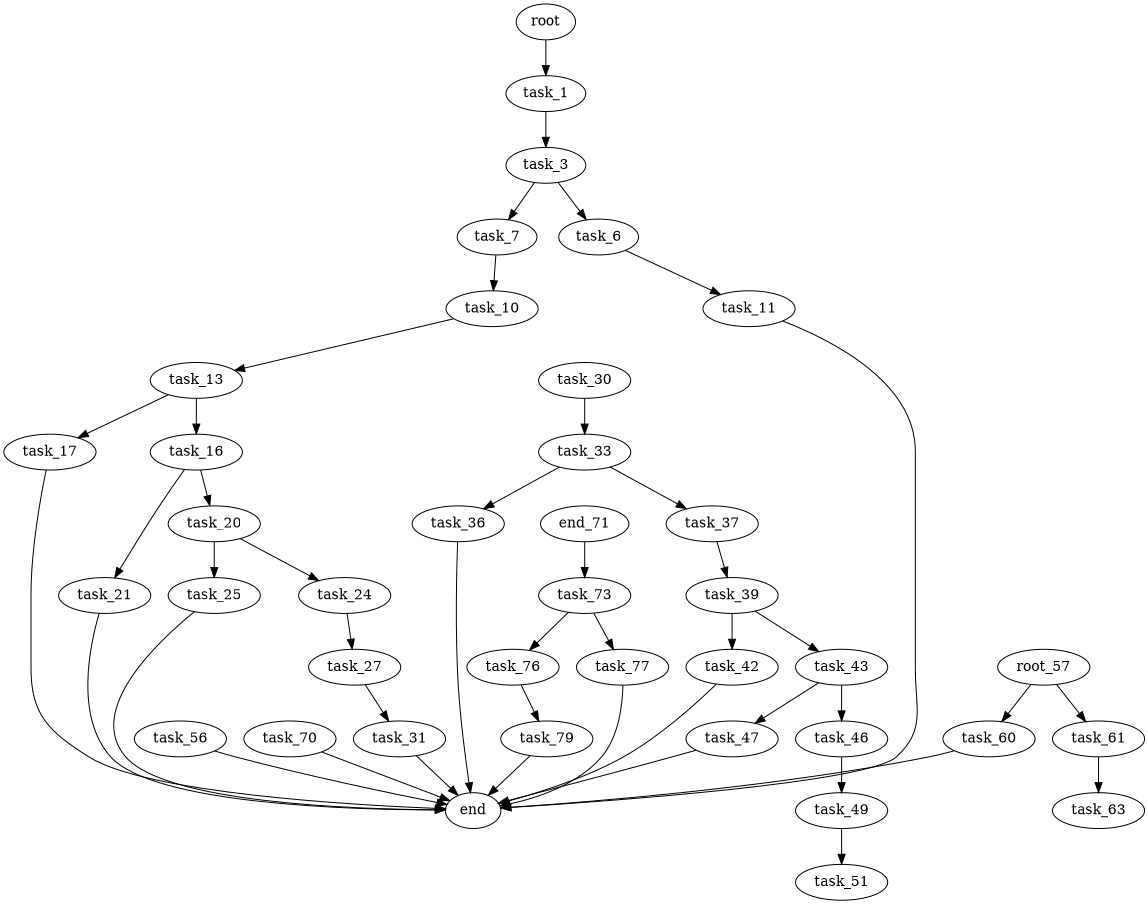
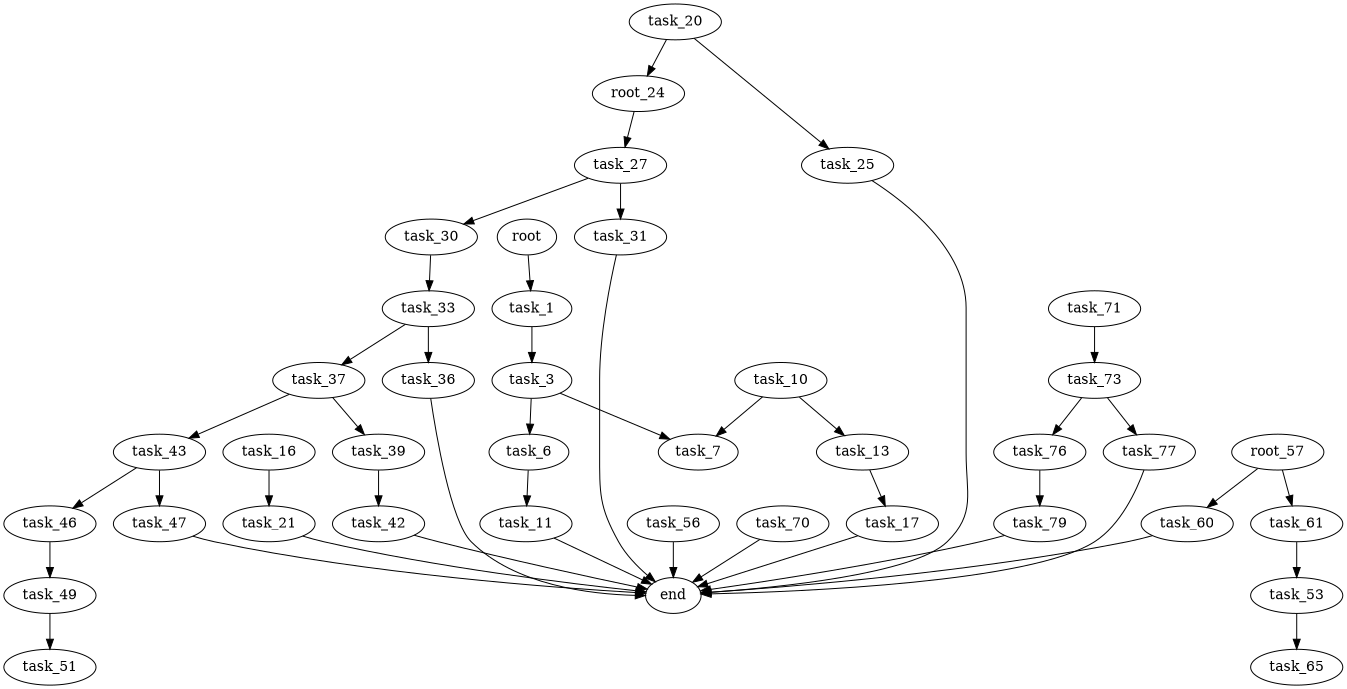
none -> (531, 199)
(495, 268) -> (743, 413)
(196, 411) -> none
(204, 483) -> none
(585, 524) -> (1095, 309)
(345, 596) -> (638, 94)
(782, 629) -> (244, 414)
none -> (1297, 667)
(1099, 811) -> (1297, 596)
